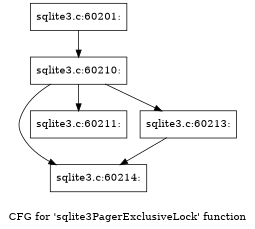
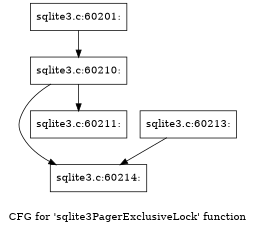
(130, 96) -> none
